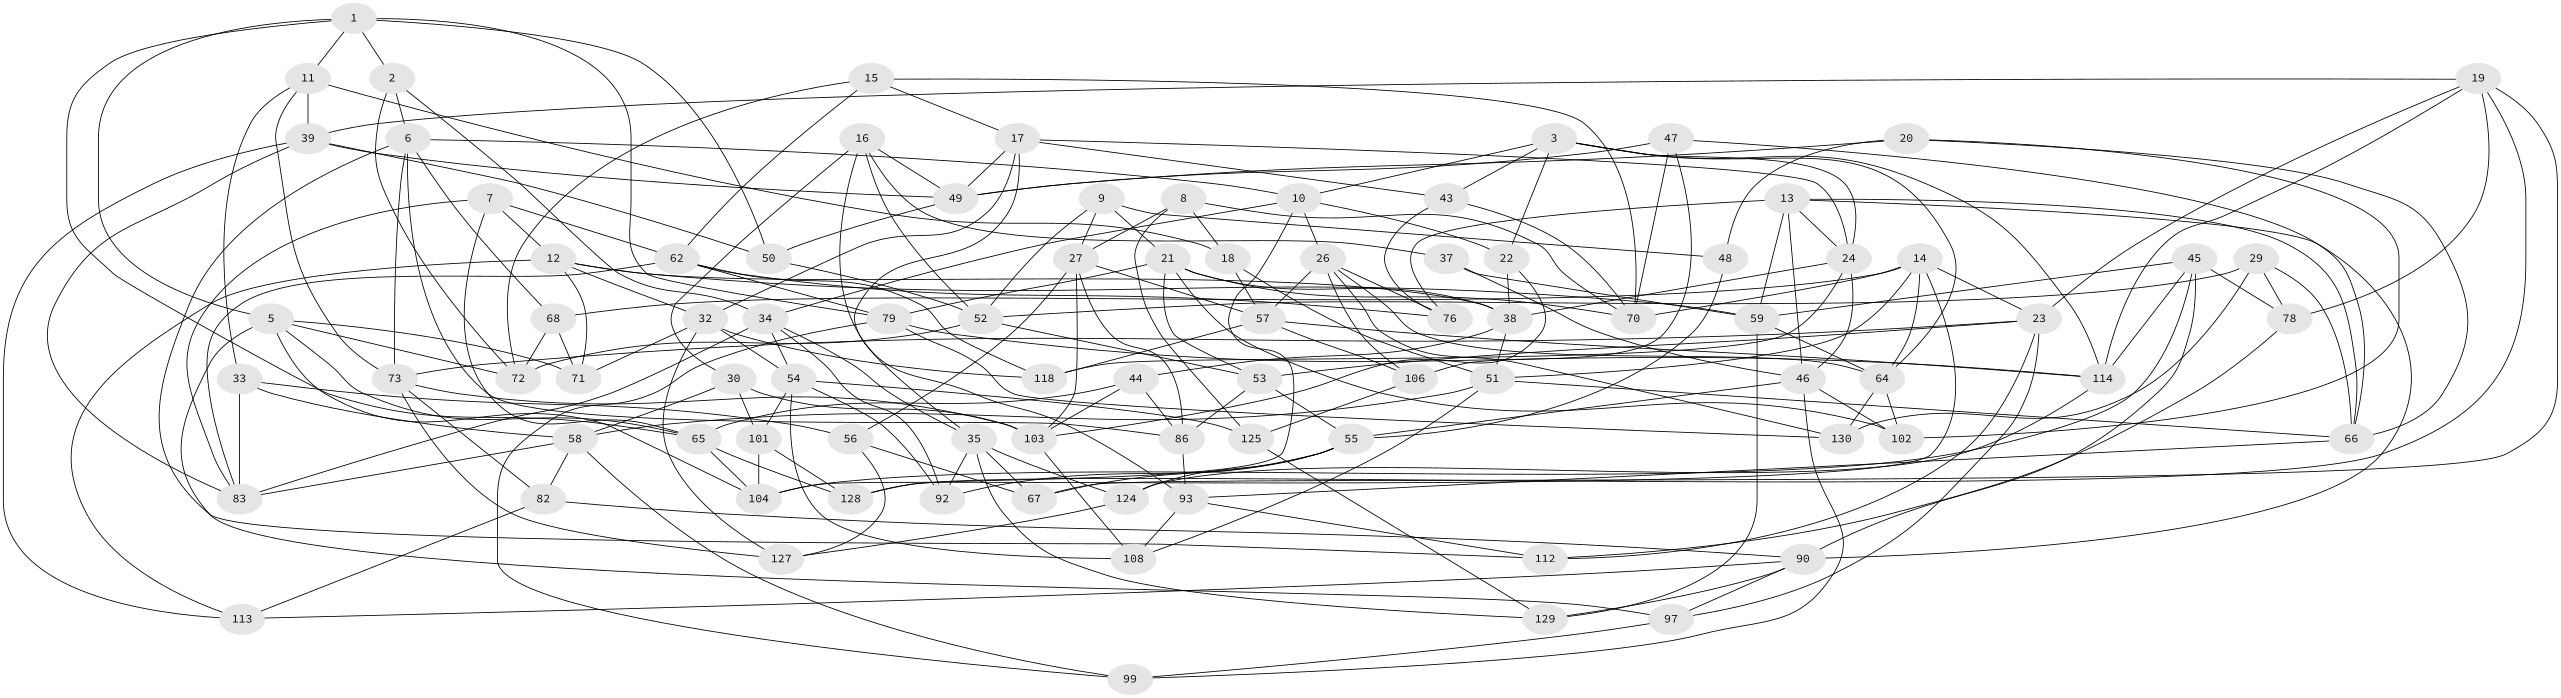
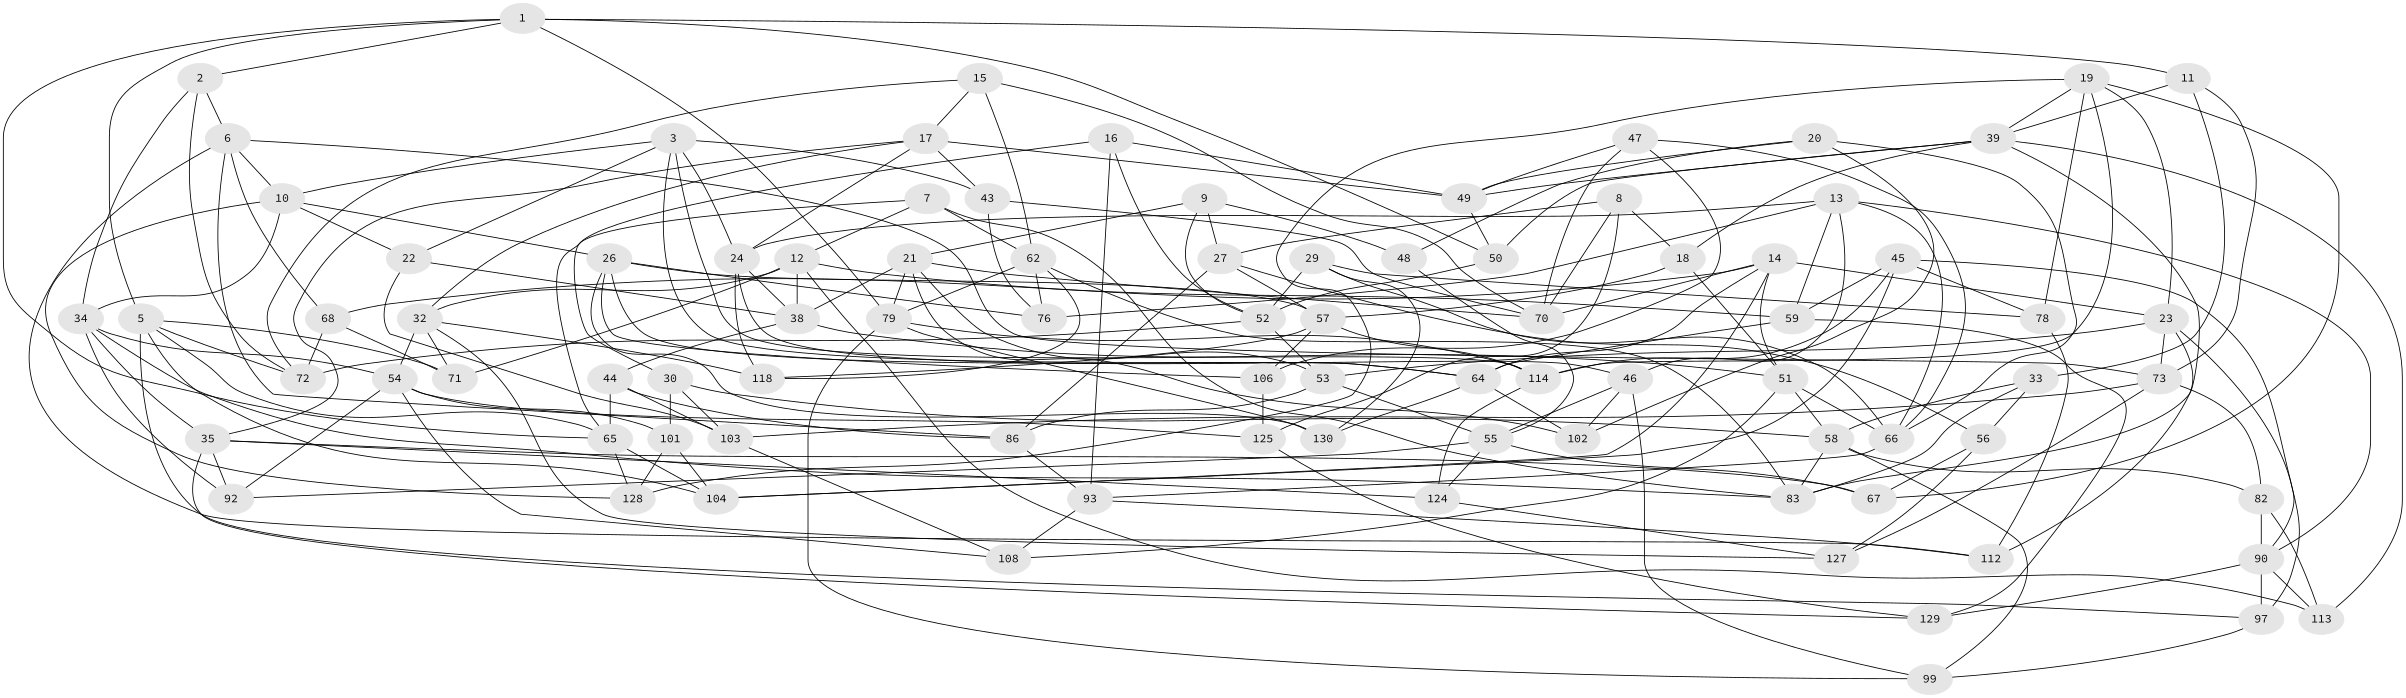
(810, 200) -> (1827, 176)
(1447, 259) -> none
(1077, 355) -> none
